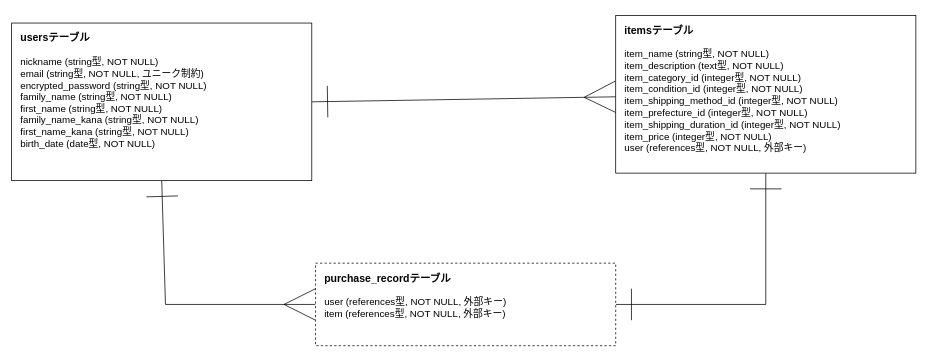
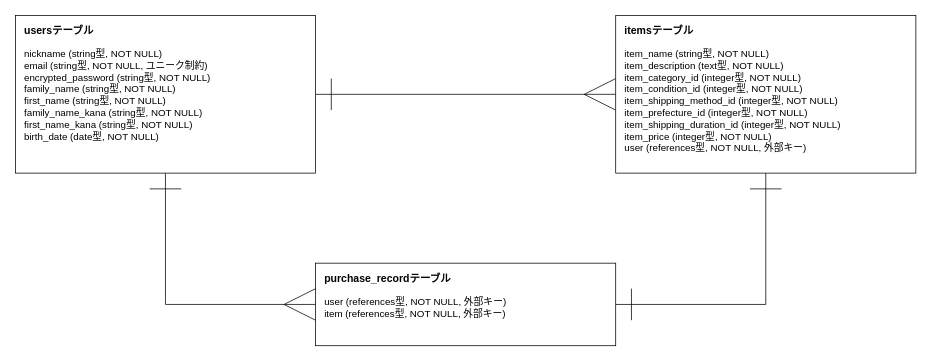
(162, 102) -> (165, 94)
(465, 304) -> (465, 304)
